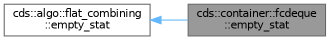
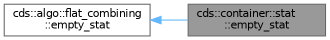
(257, 20) -> (257, 20)
